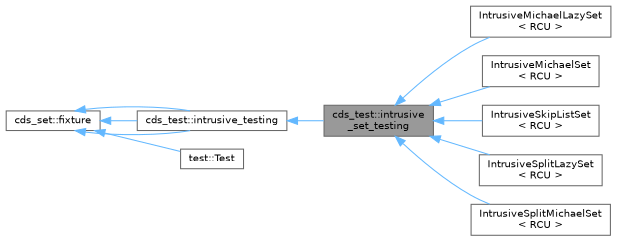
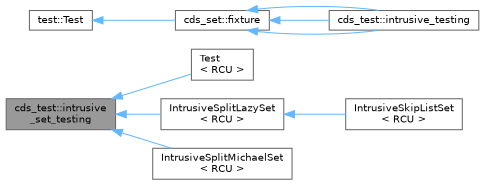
(541, 22) -> (222, 65)
(541, 71) -> none
(311, 121) -> none
(463, 121) -> (320, 114)
(143, 142) -> (139, 20)
